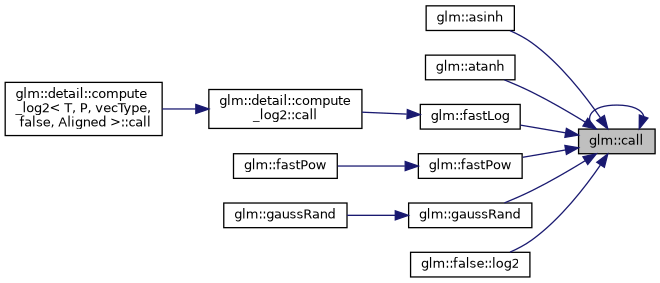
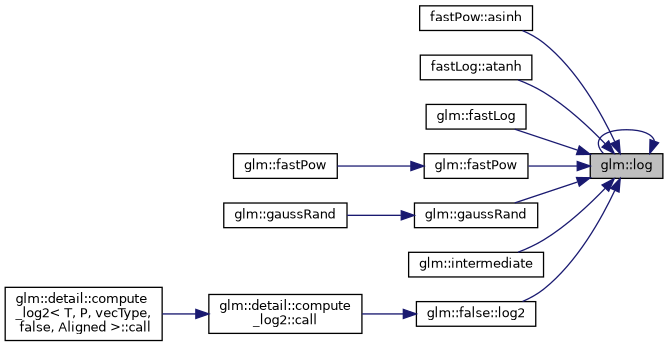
(470, 18) -> (476, 18)
(470, 67) -> (476, 67)
(384, 113) -> (383, 314)
(617, 141) -> (627, 166)
none -> (476, 265)
